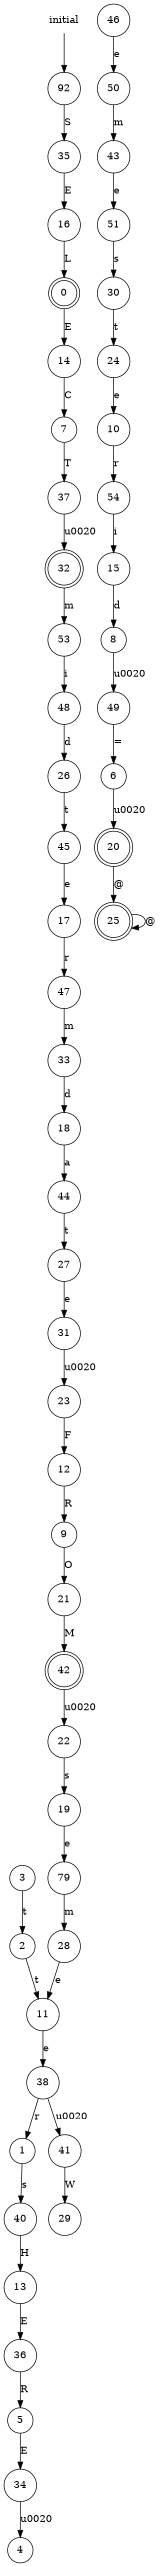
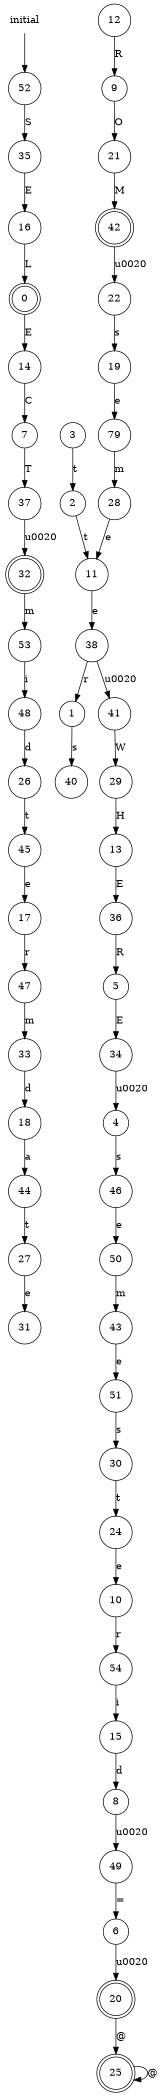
(64, 89) -> (25, 89)
none -> (116, 1152)
(64, 1402) -> none
(20, 2250) -> (116, 813)
